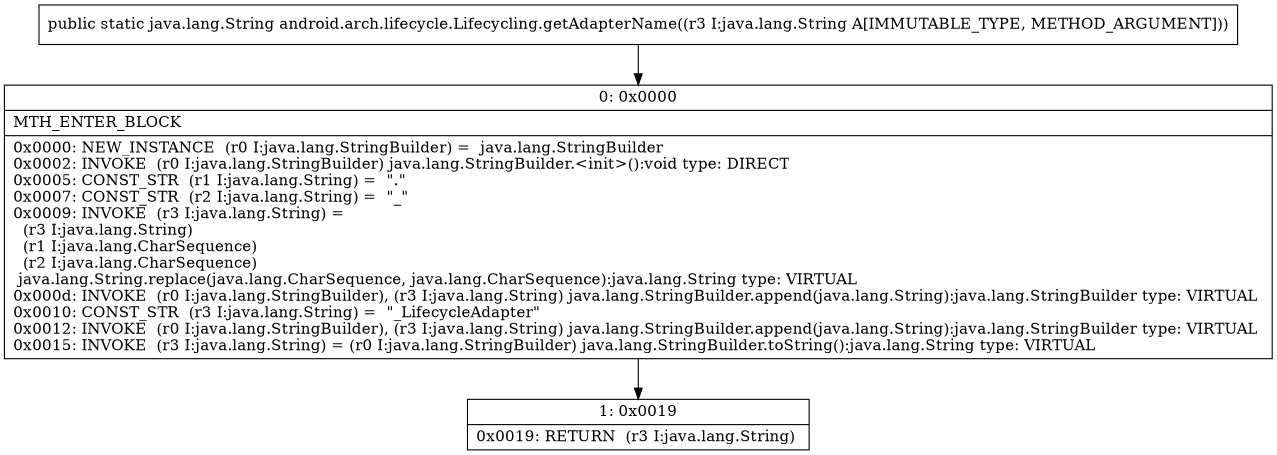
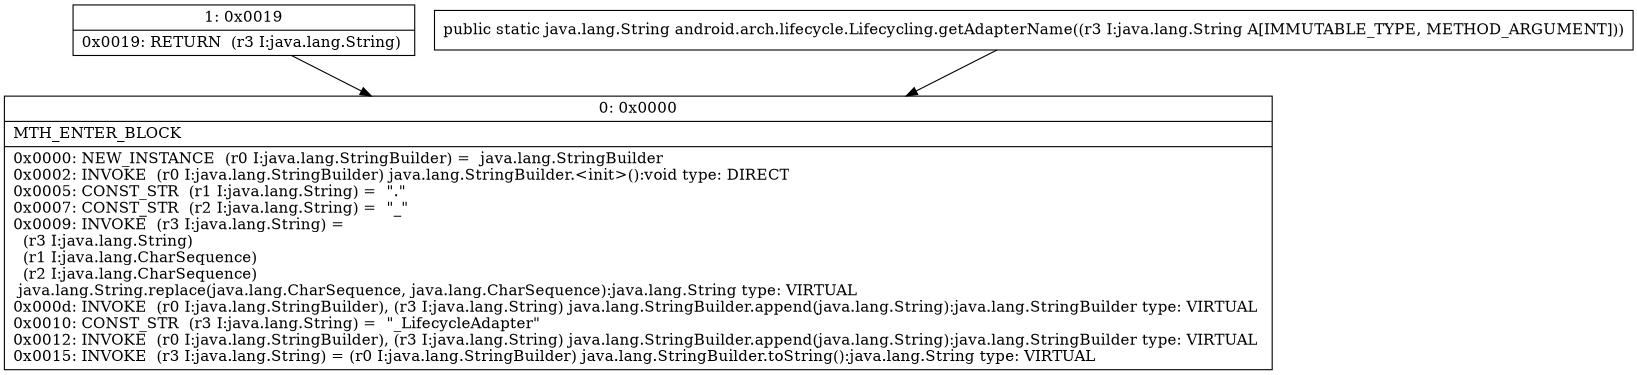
(638, 374) -> (326, 73)
